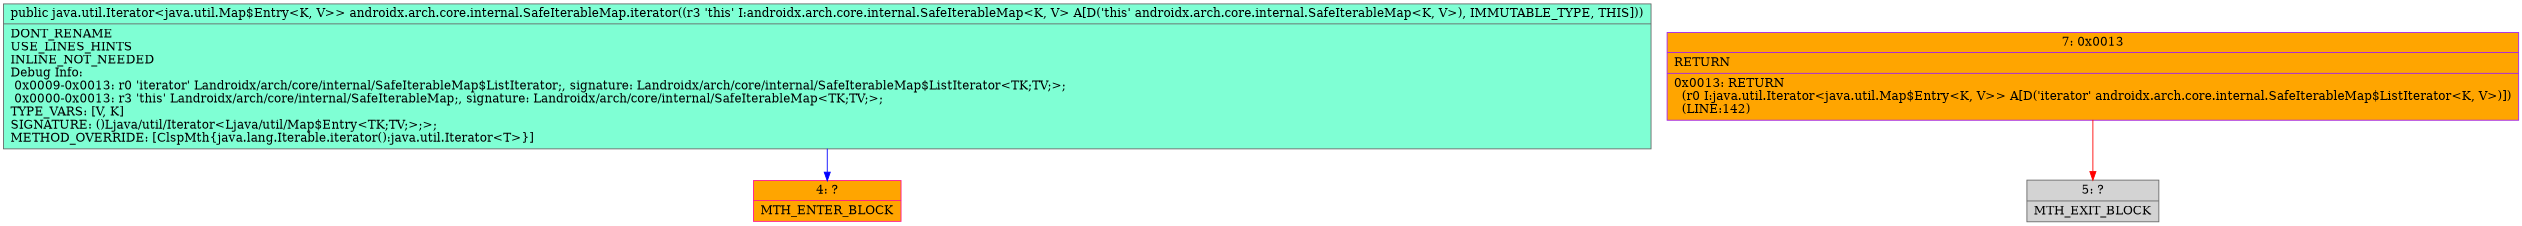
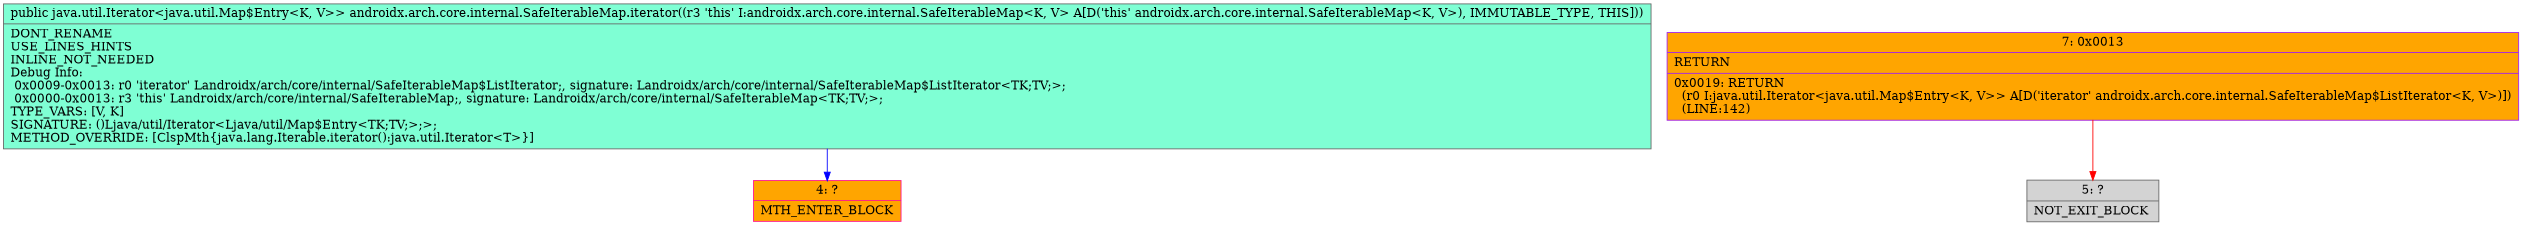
(1733, 83) -> (1733, 83)
(2093, 211) -> (2092, 211)
